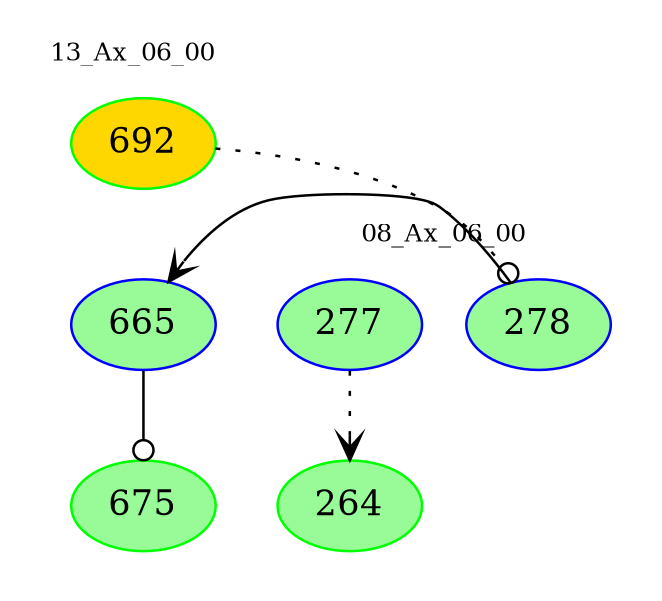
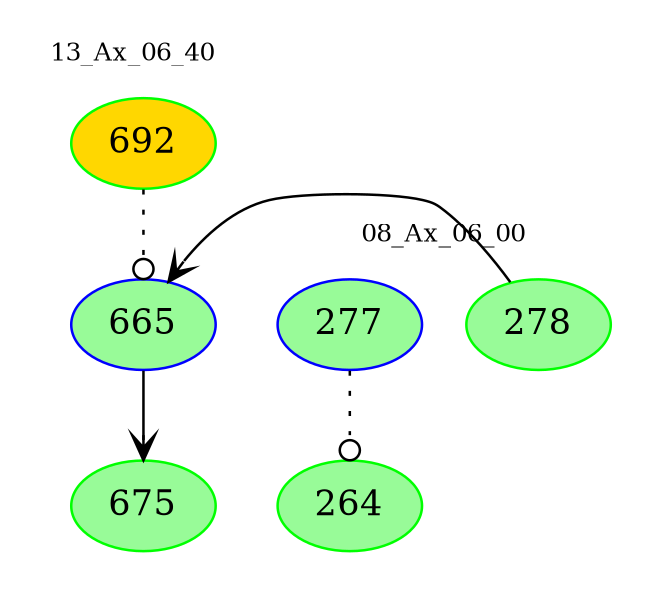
(133, 54) -> (133, 54)
(371, 178) -> (143, 224)
(539, 325) -> (539, 325)
(350, 403) -> (350, 403)
(143, 405) -> (143, 405)
